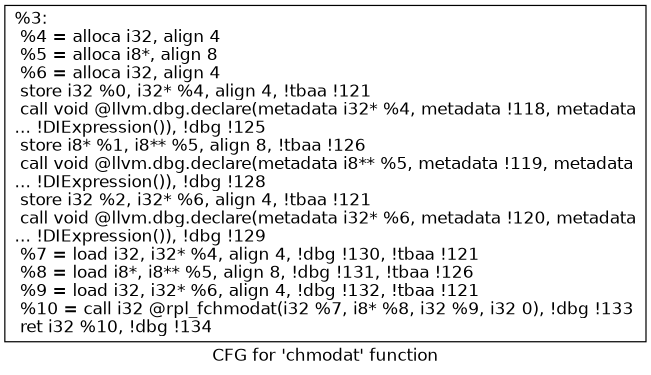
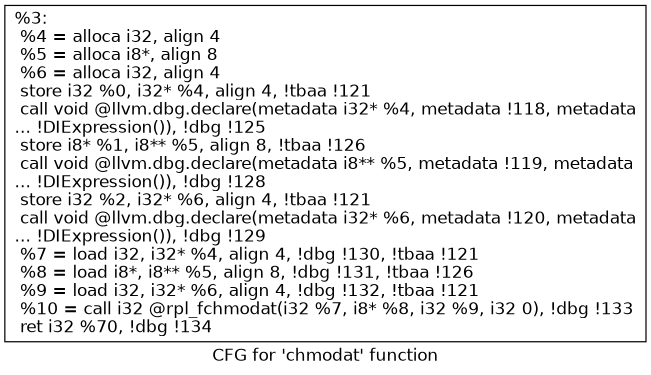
(114, 327) -> (114, 327)
